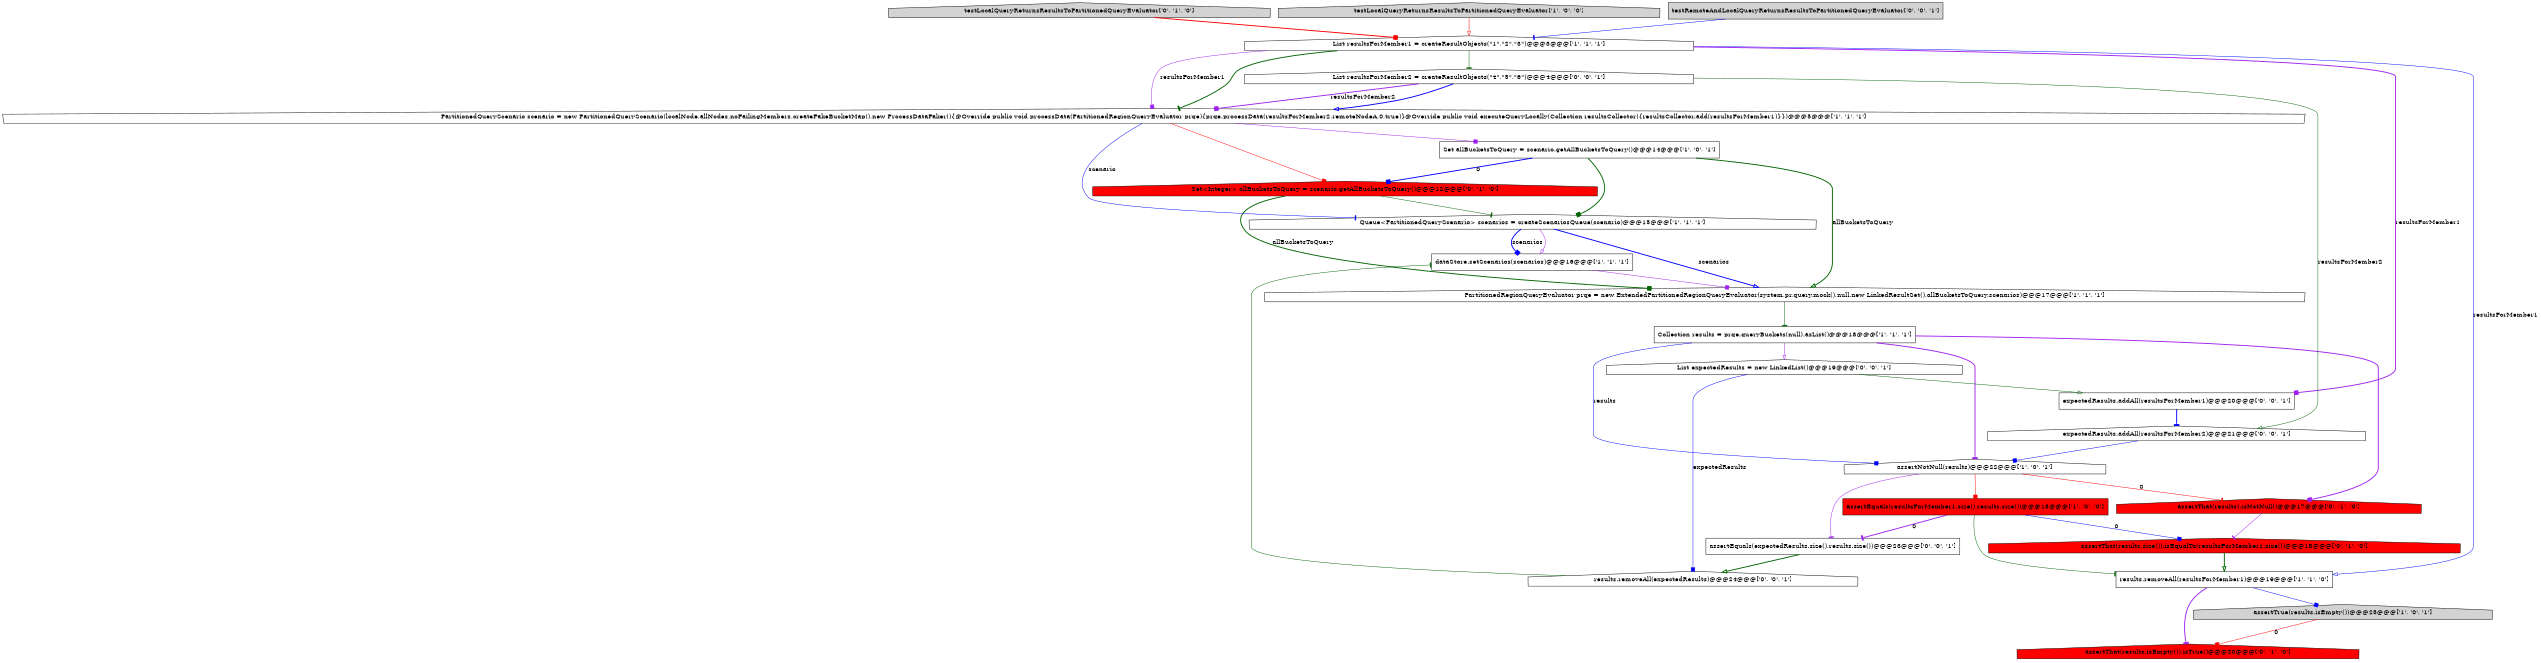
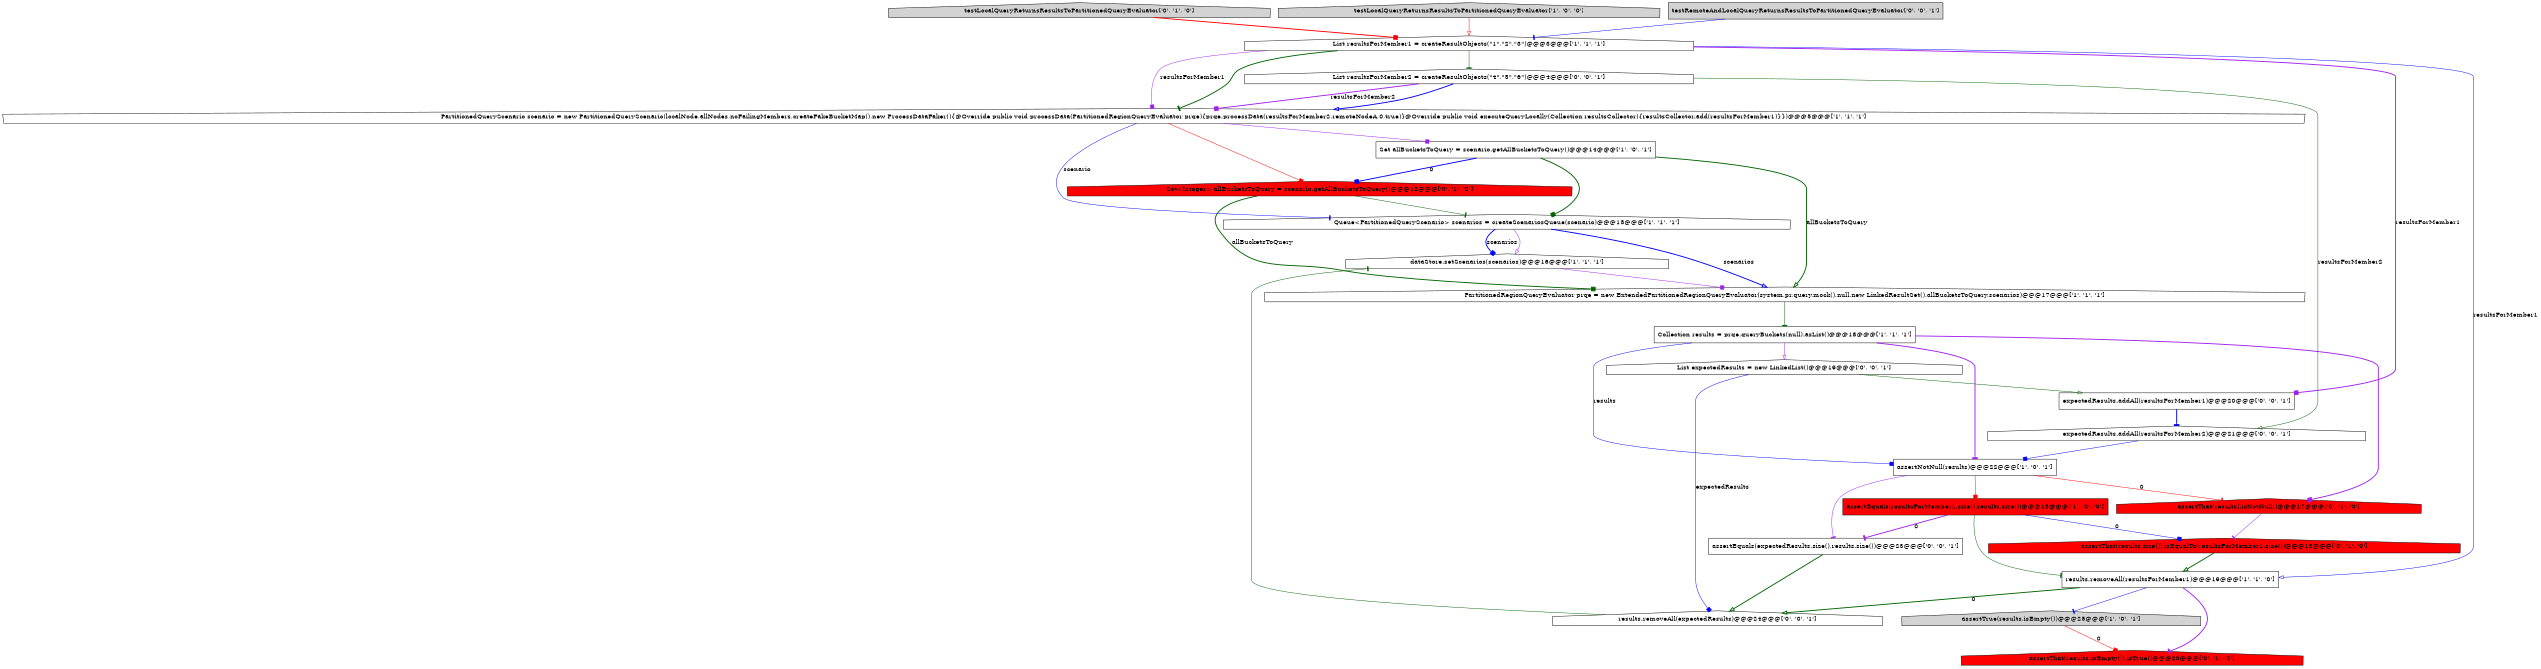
(1532, 262) -> (1507, 262)
(1975, 467) -> (1975, 467)
(2283, 596) -> (2111, 599)
none -> (1933, 600)
